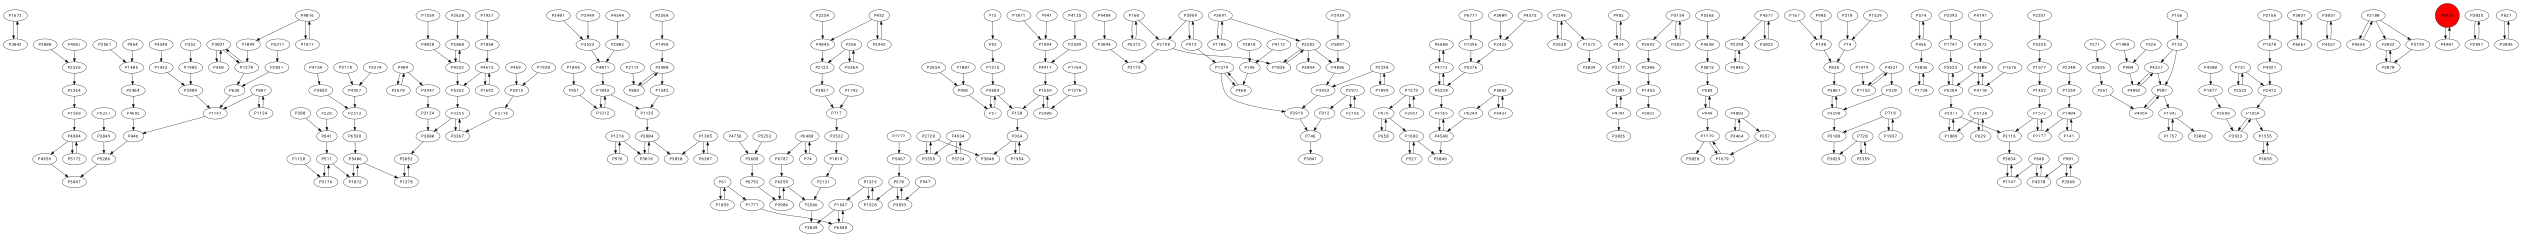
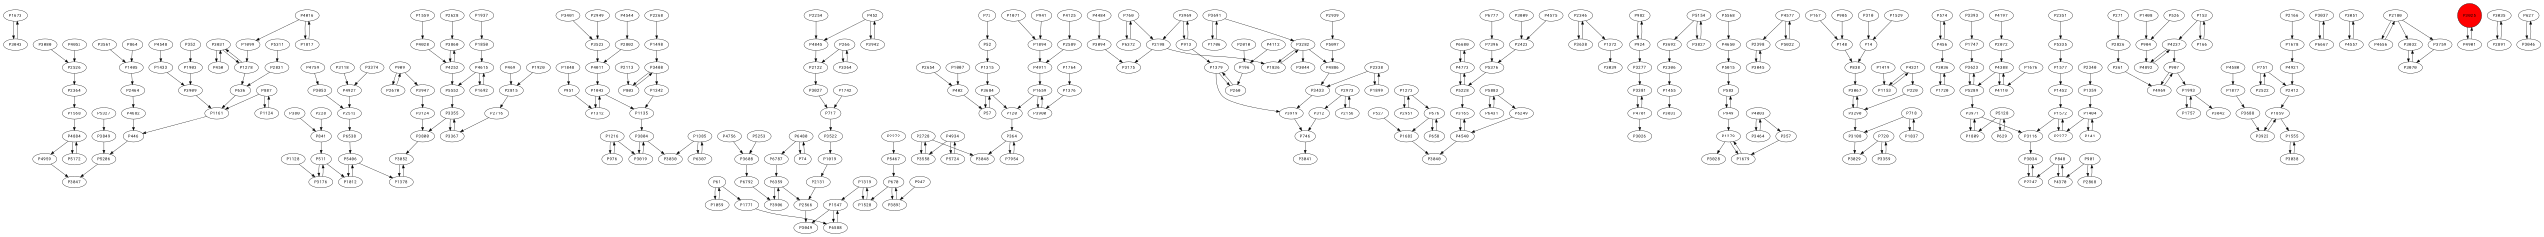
(2173, 67) -> (2200, 28)
(1241, 90) -> (1236, 90)
(1410, 146) -> none
